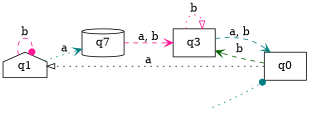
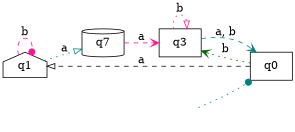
(149, 37) -> (142, 37)
(59, 56) -> (59, 56)
(243, 59) -> (229, 59)
(160, 66) -> (153, 66)
